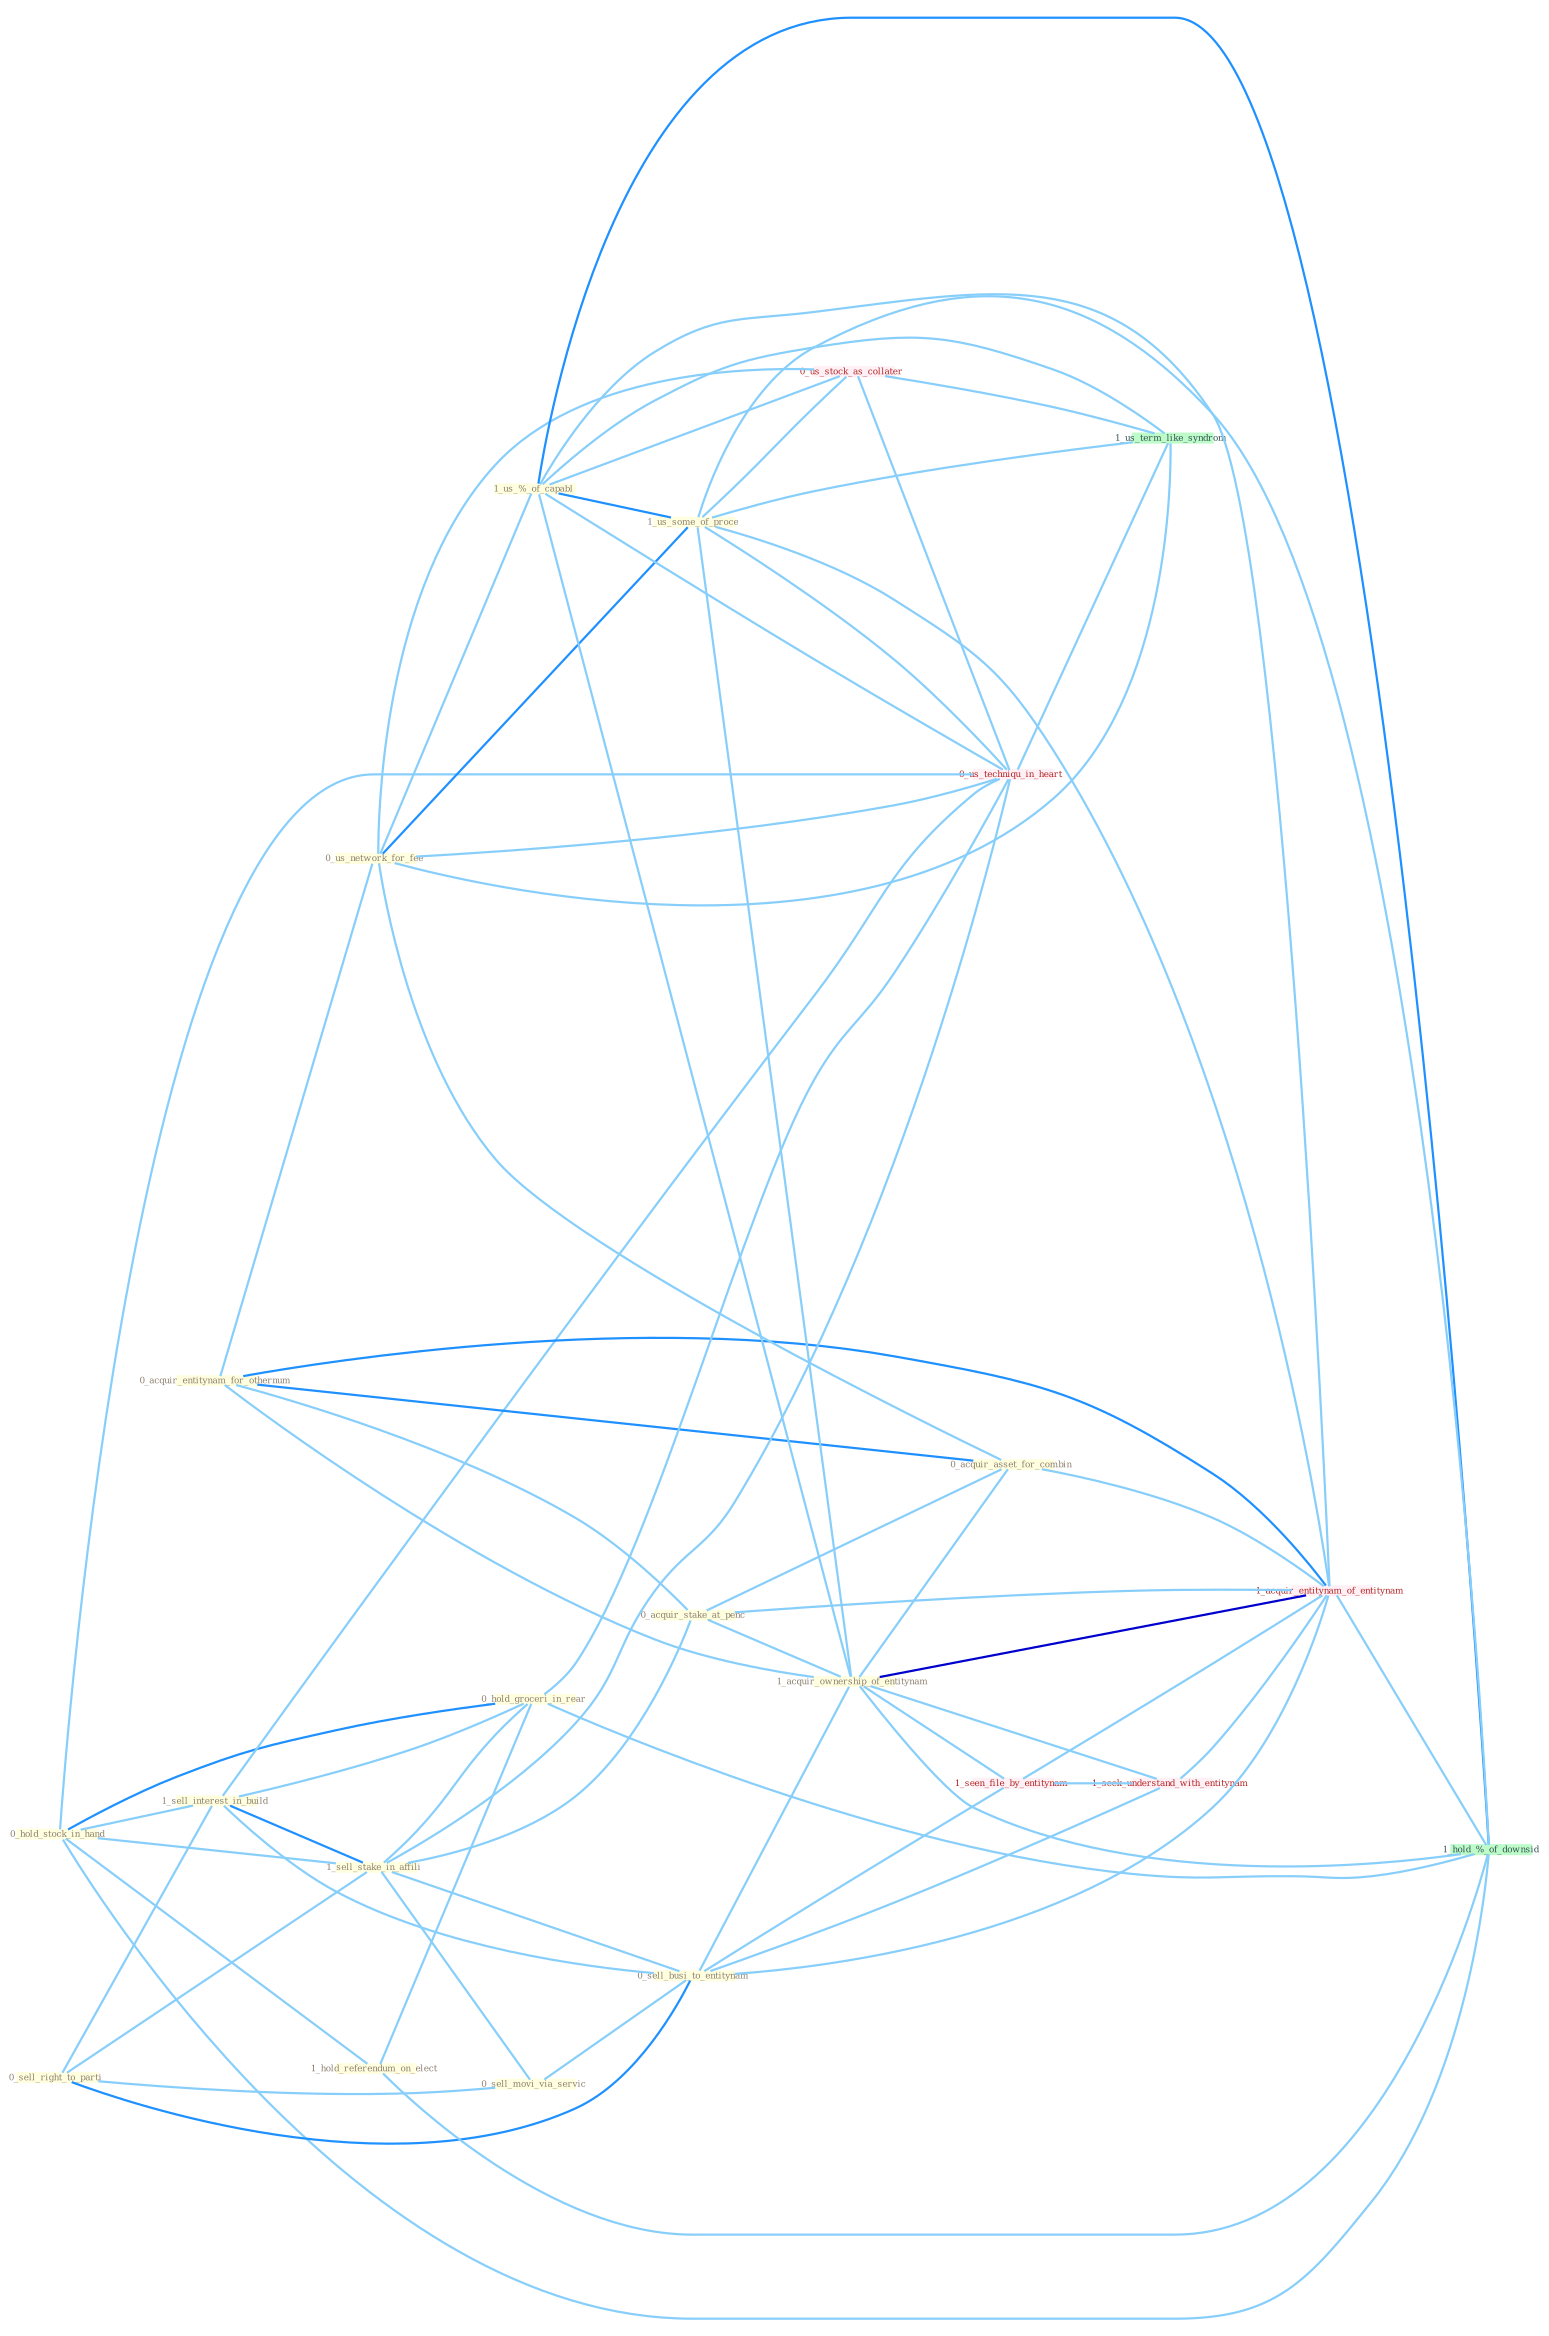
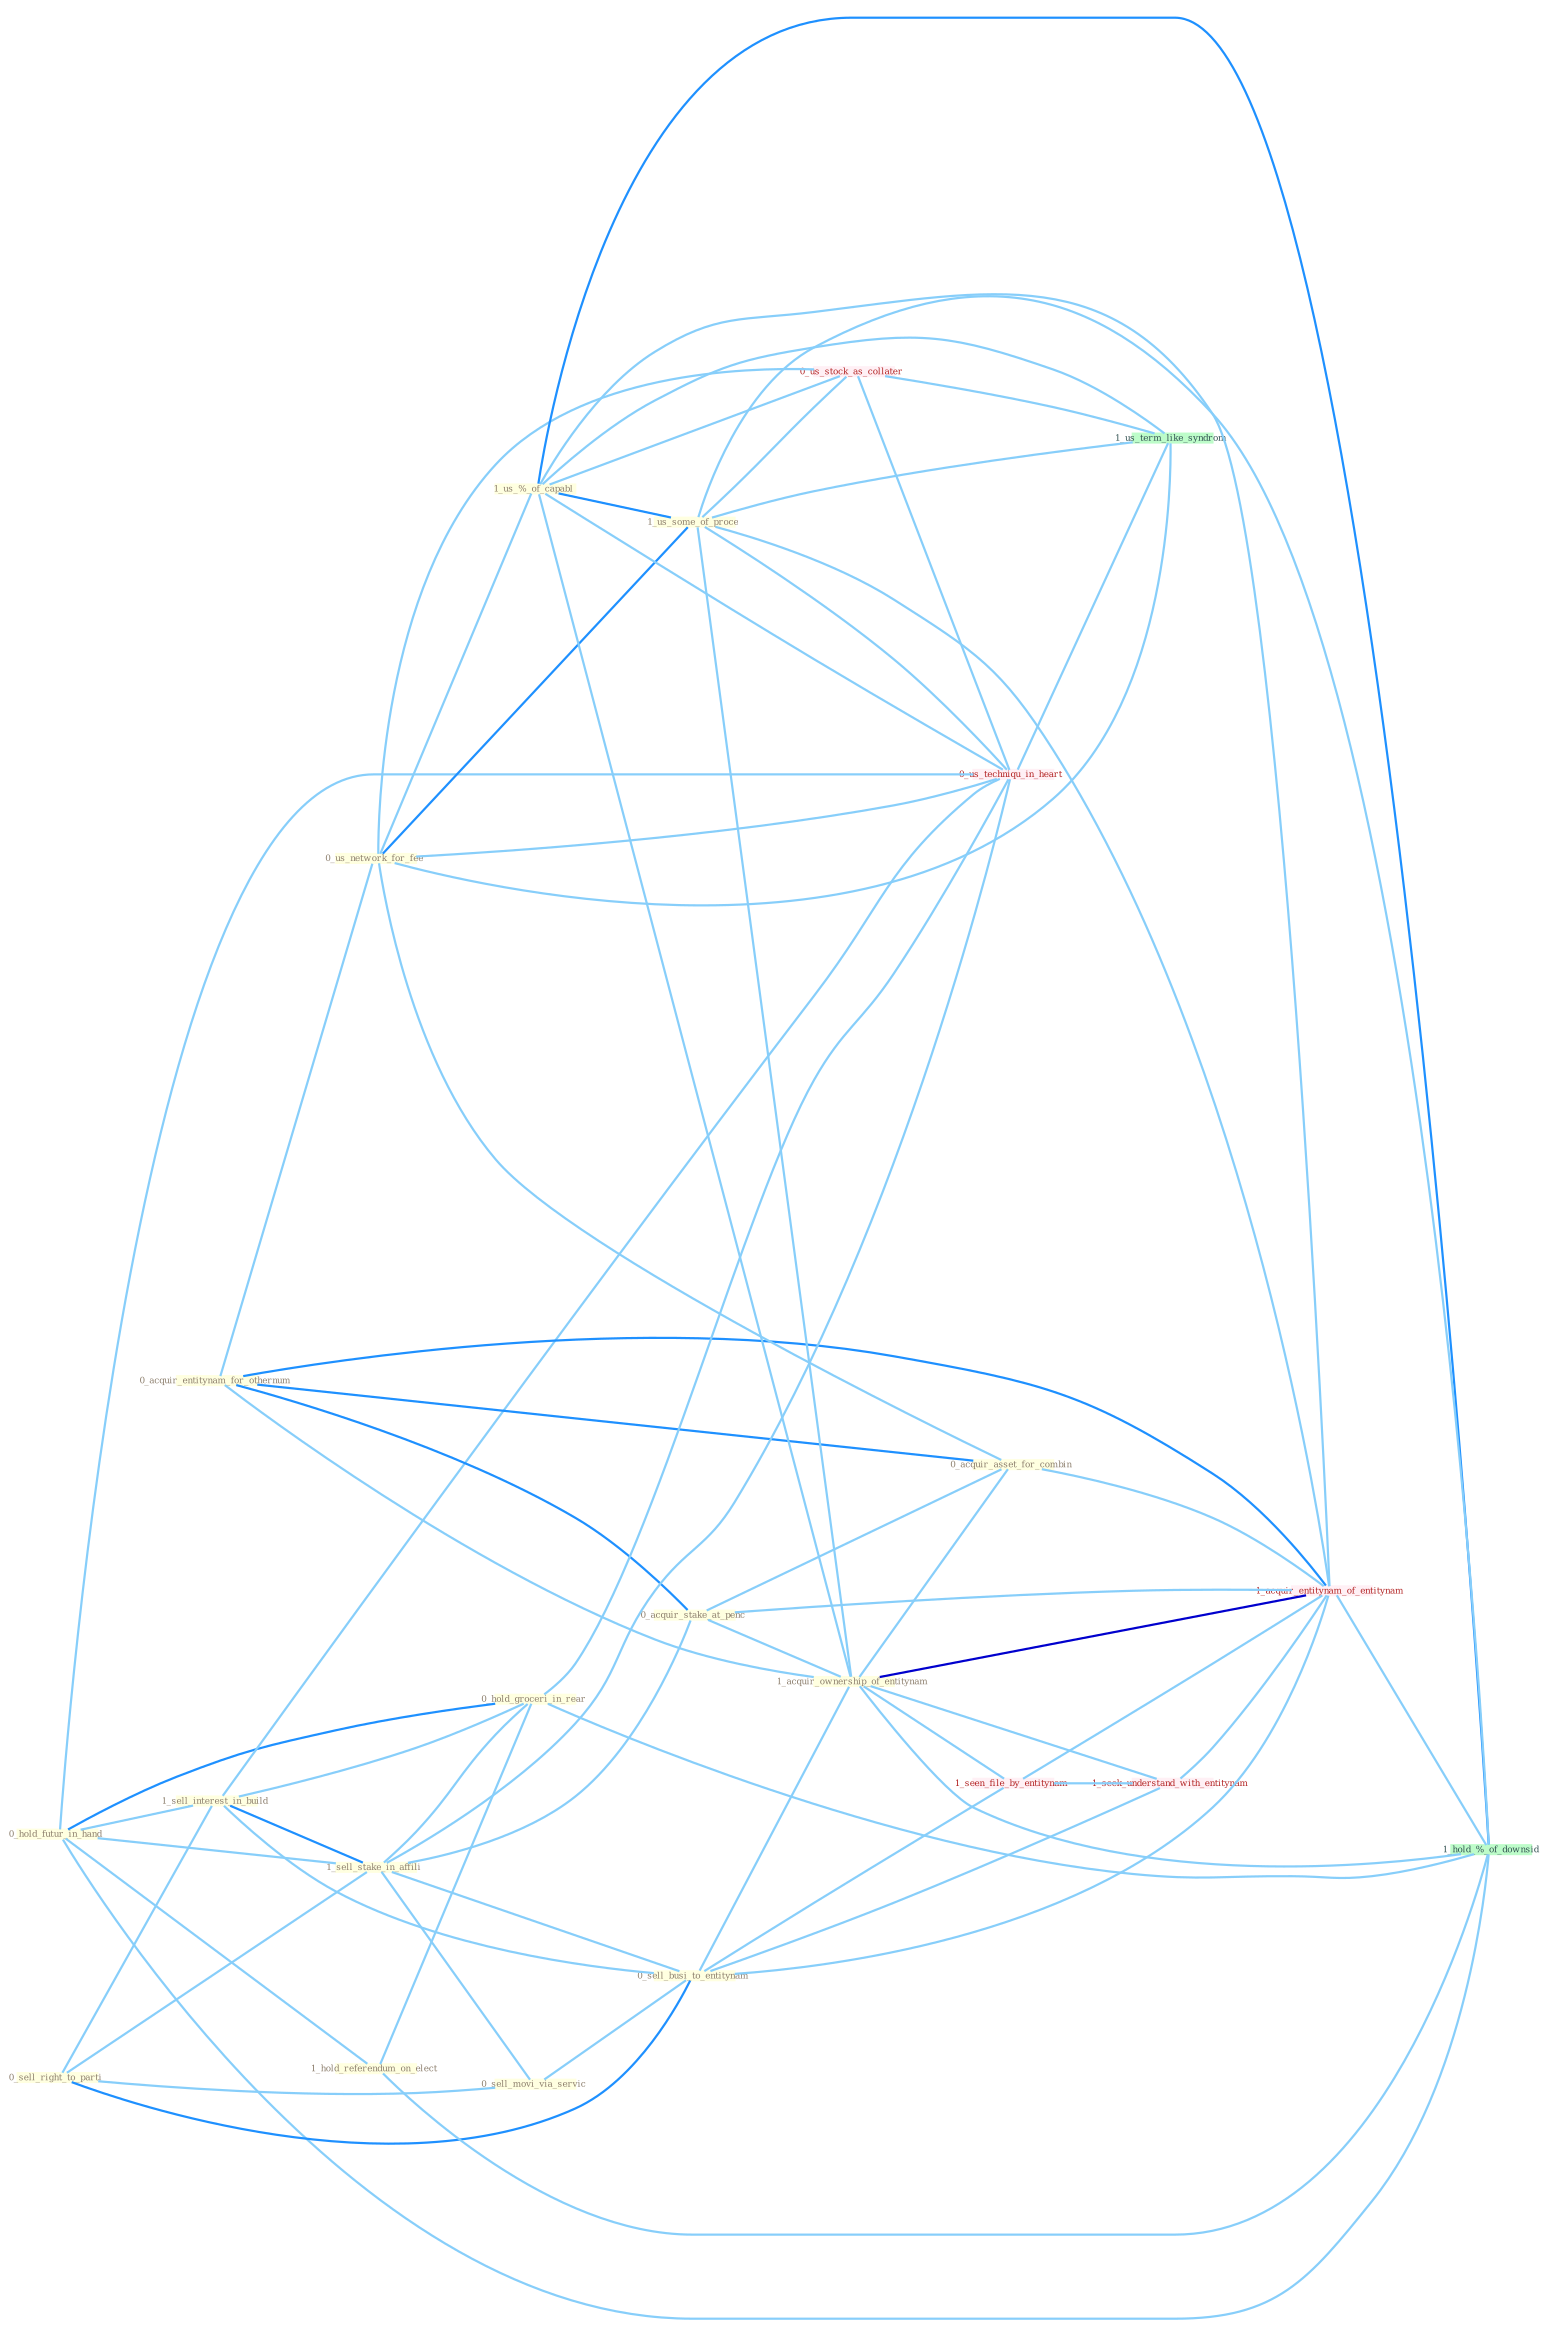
(489, 1474) -> (489, 1474)
(58, 1834) -> (58, 1834)
